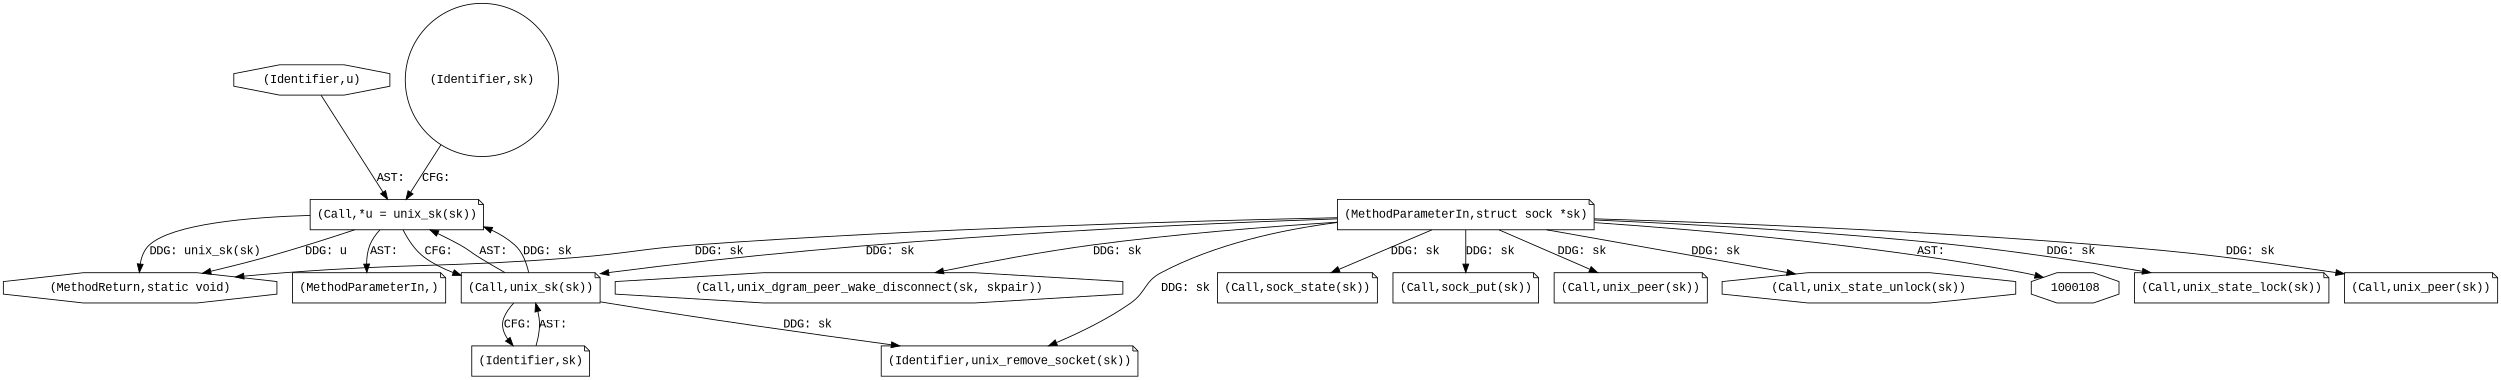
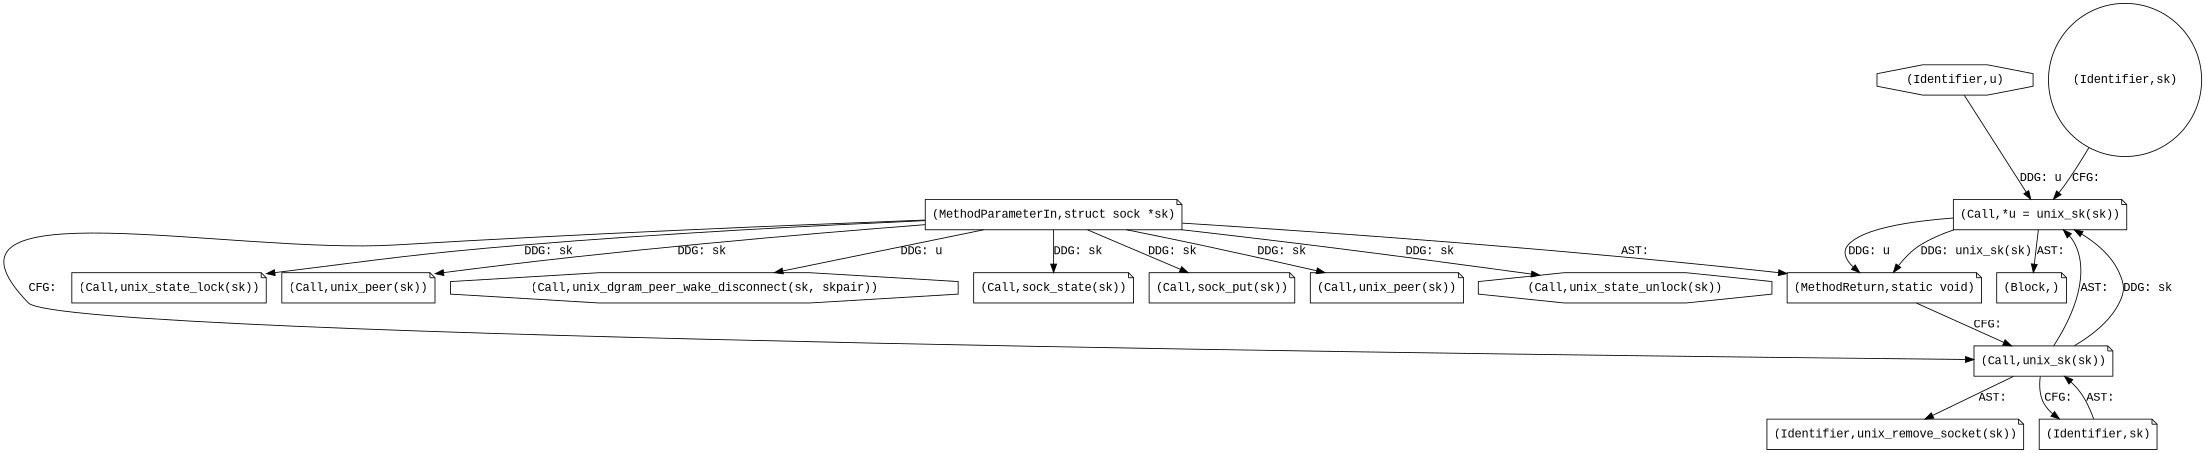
(394, 178) -> (2041, 178)
(719, 251) -> (1639, 251)
(890, 251) -> (46, 288)
(1117, 251) -> (921, 251)
(423, 257) -> (1960, 323)
(1187, 261) -> none
(140, 288) -> (1884, 288)
(369, 288) -> (2032, 288)
(2075, 288) -> none
(808, 324) -> (1996, 398)
